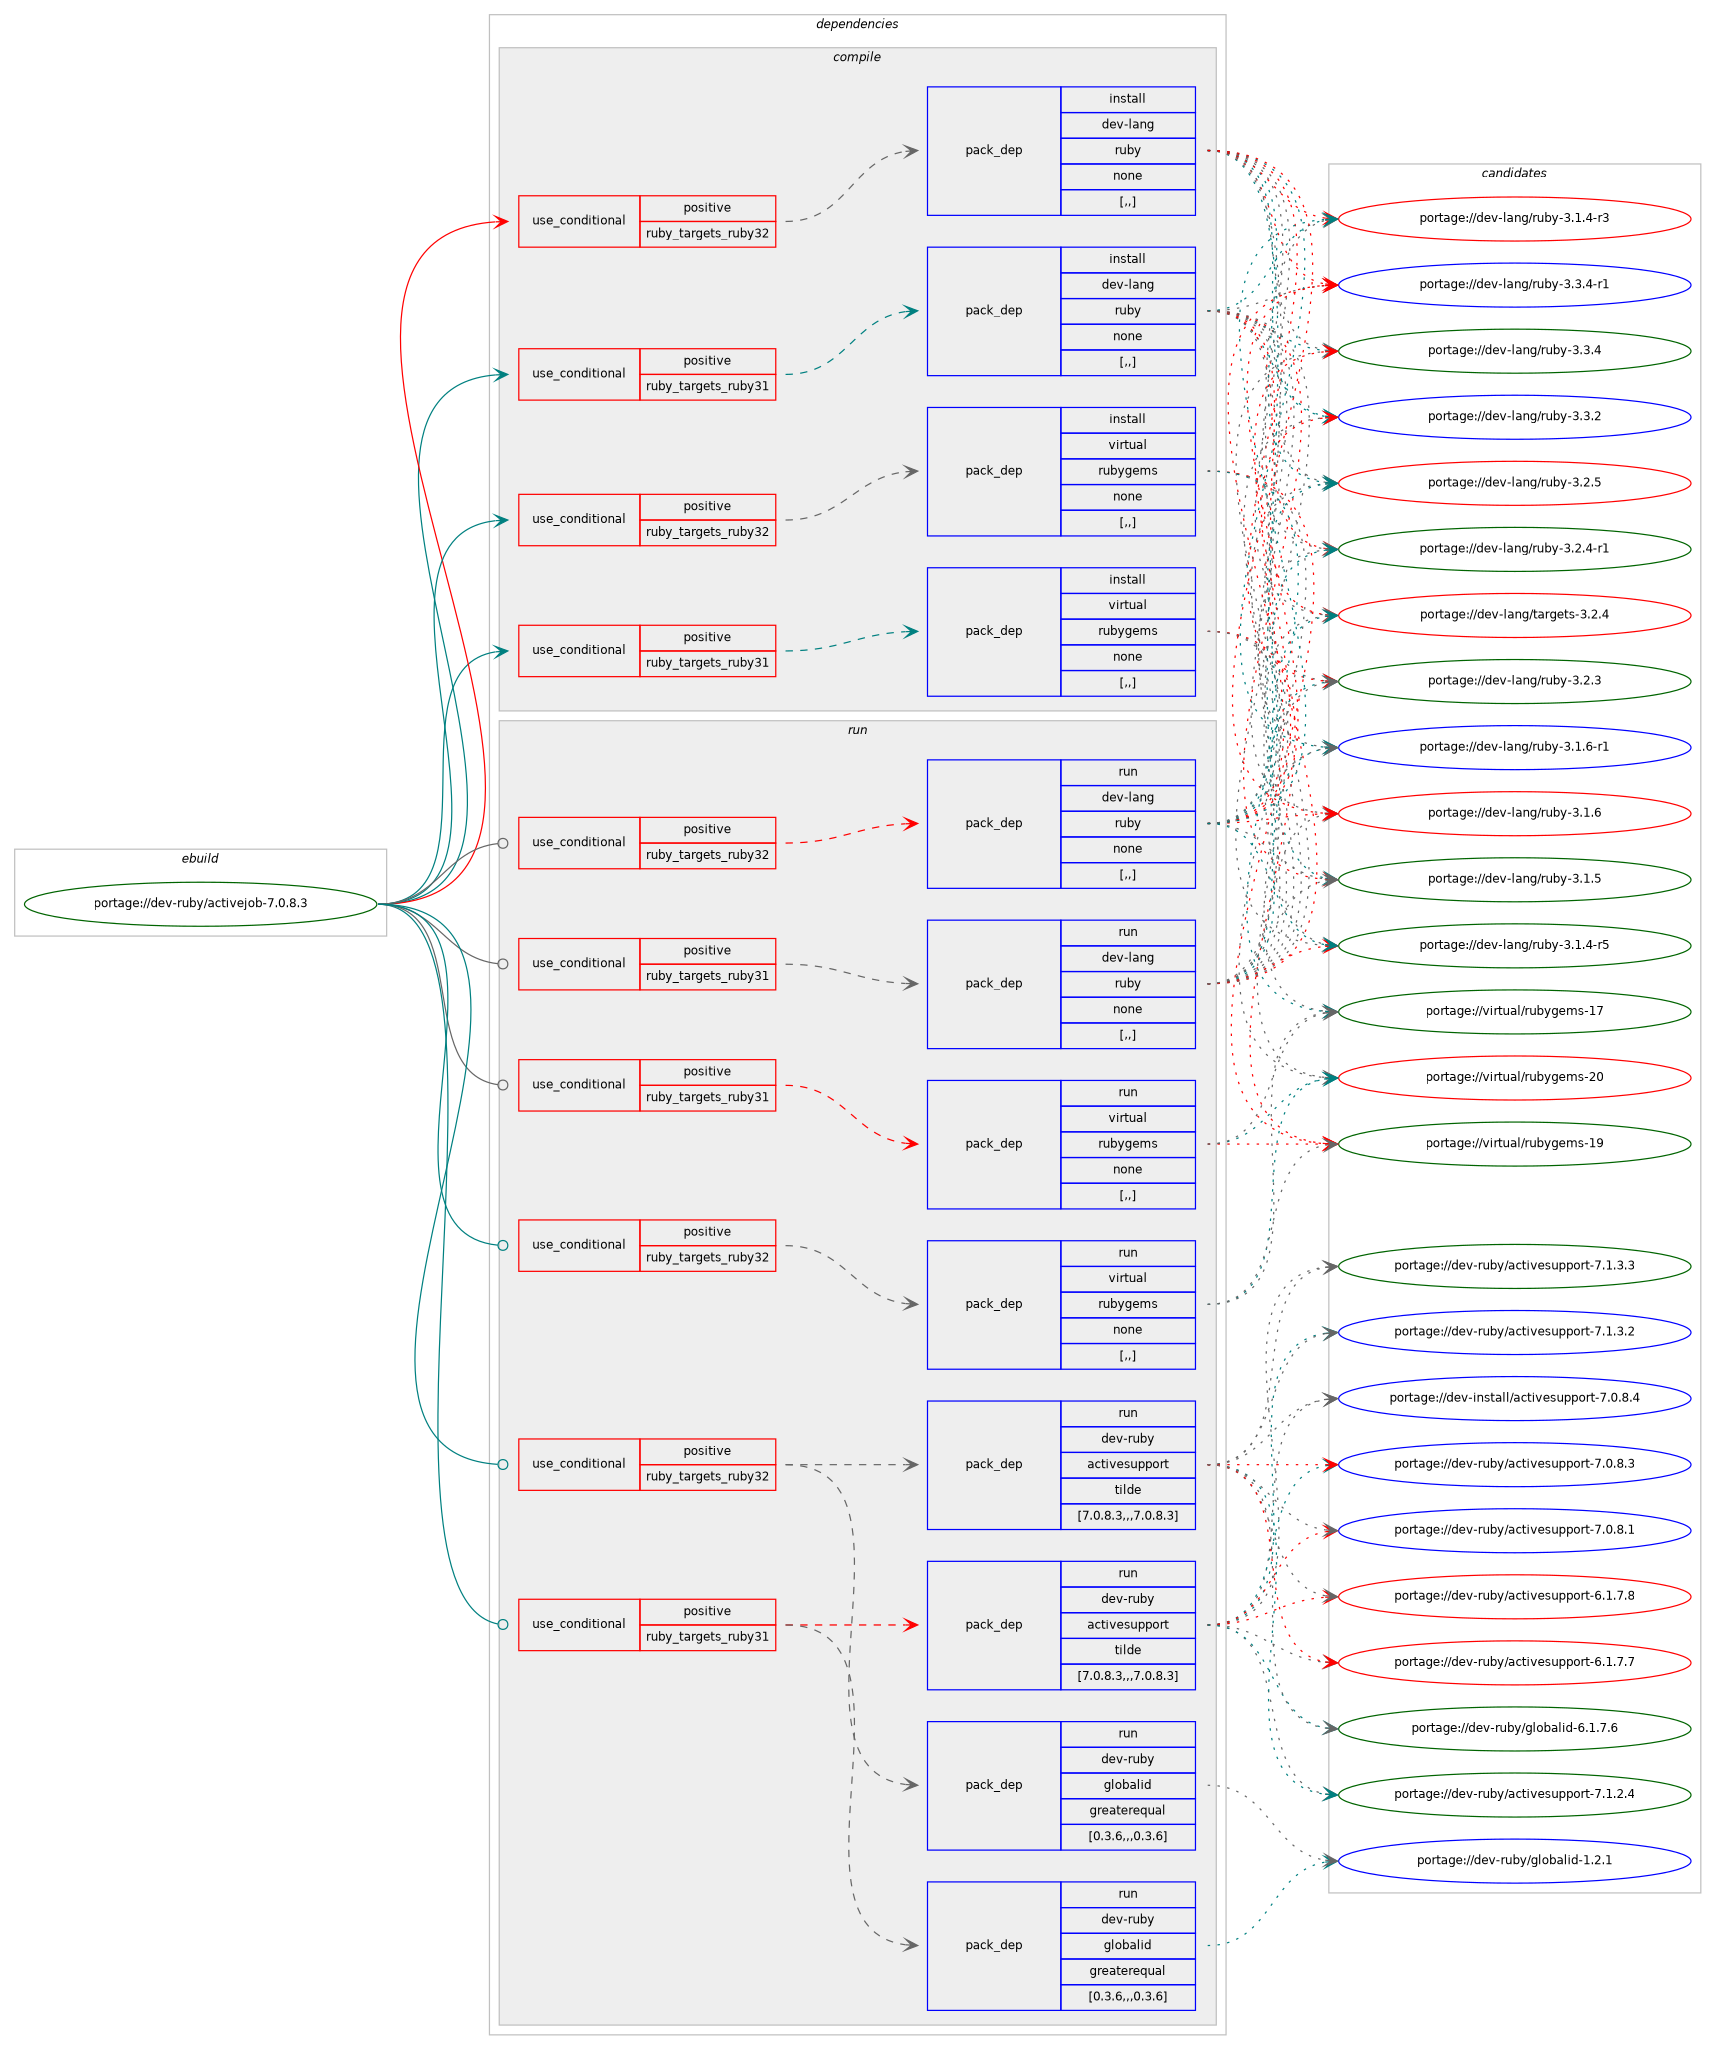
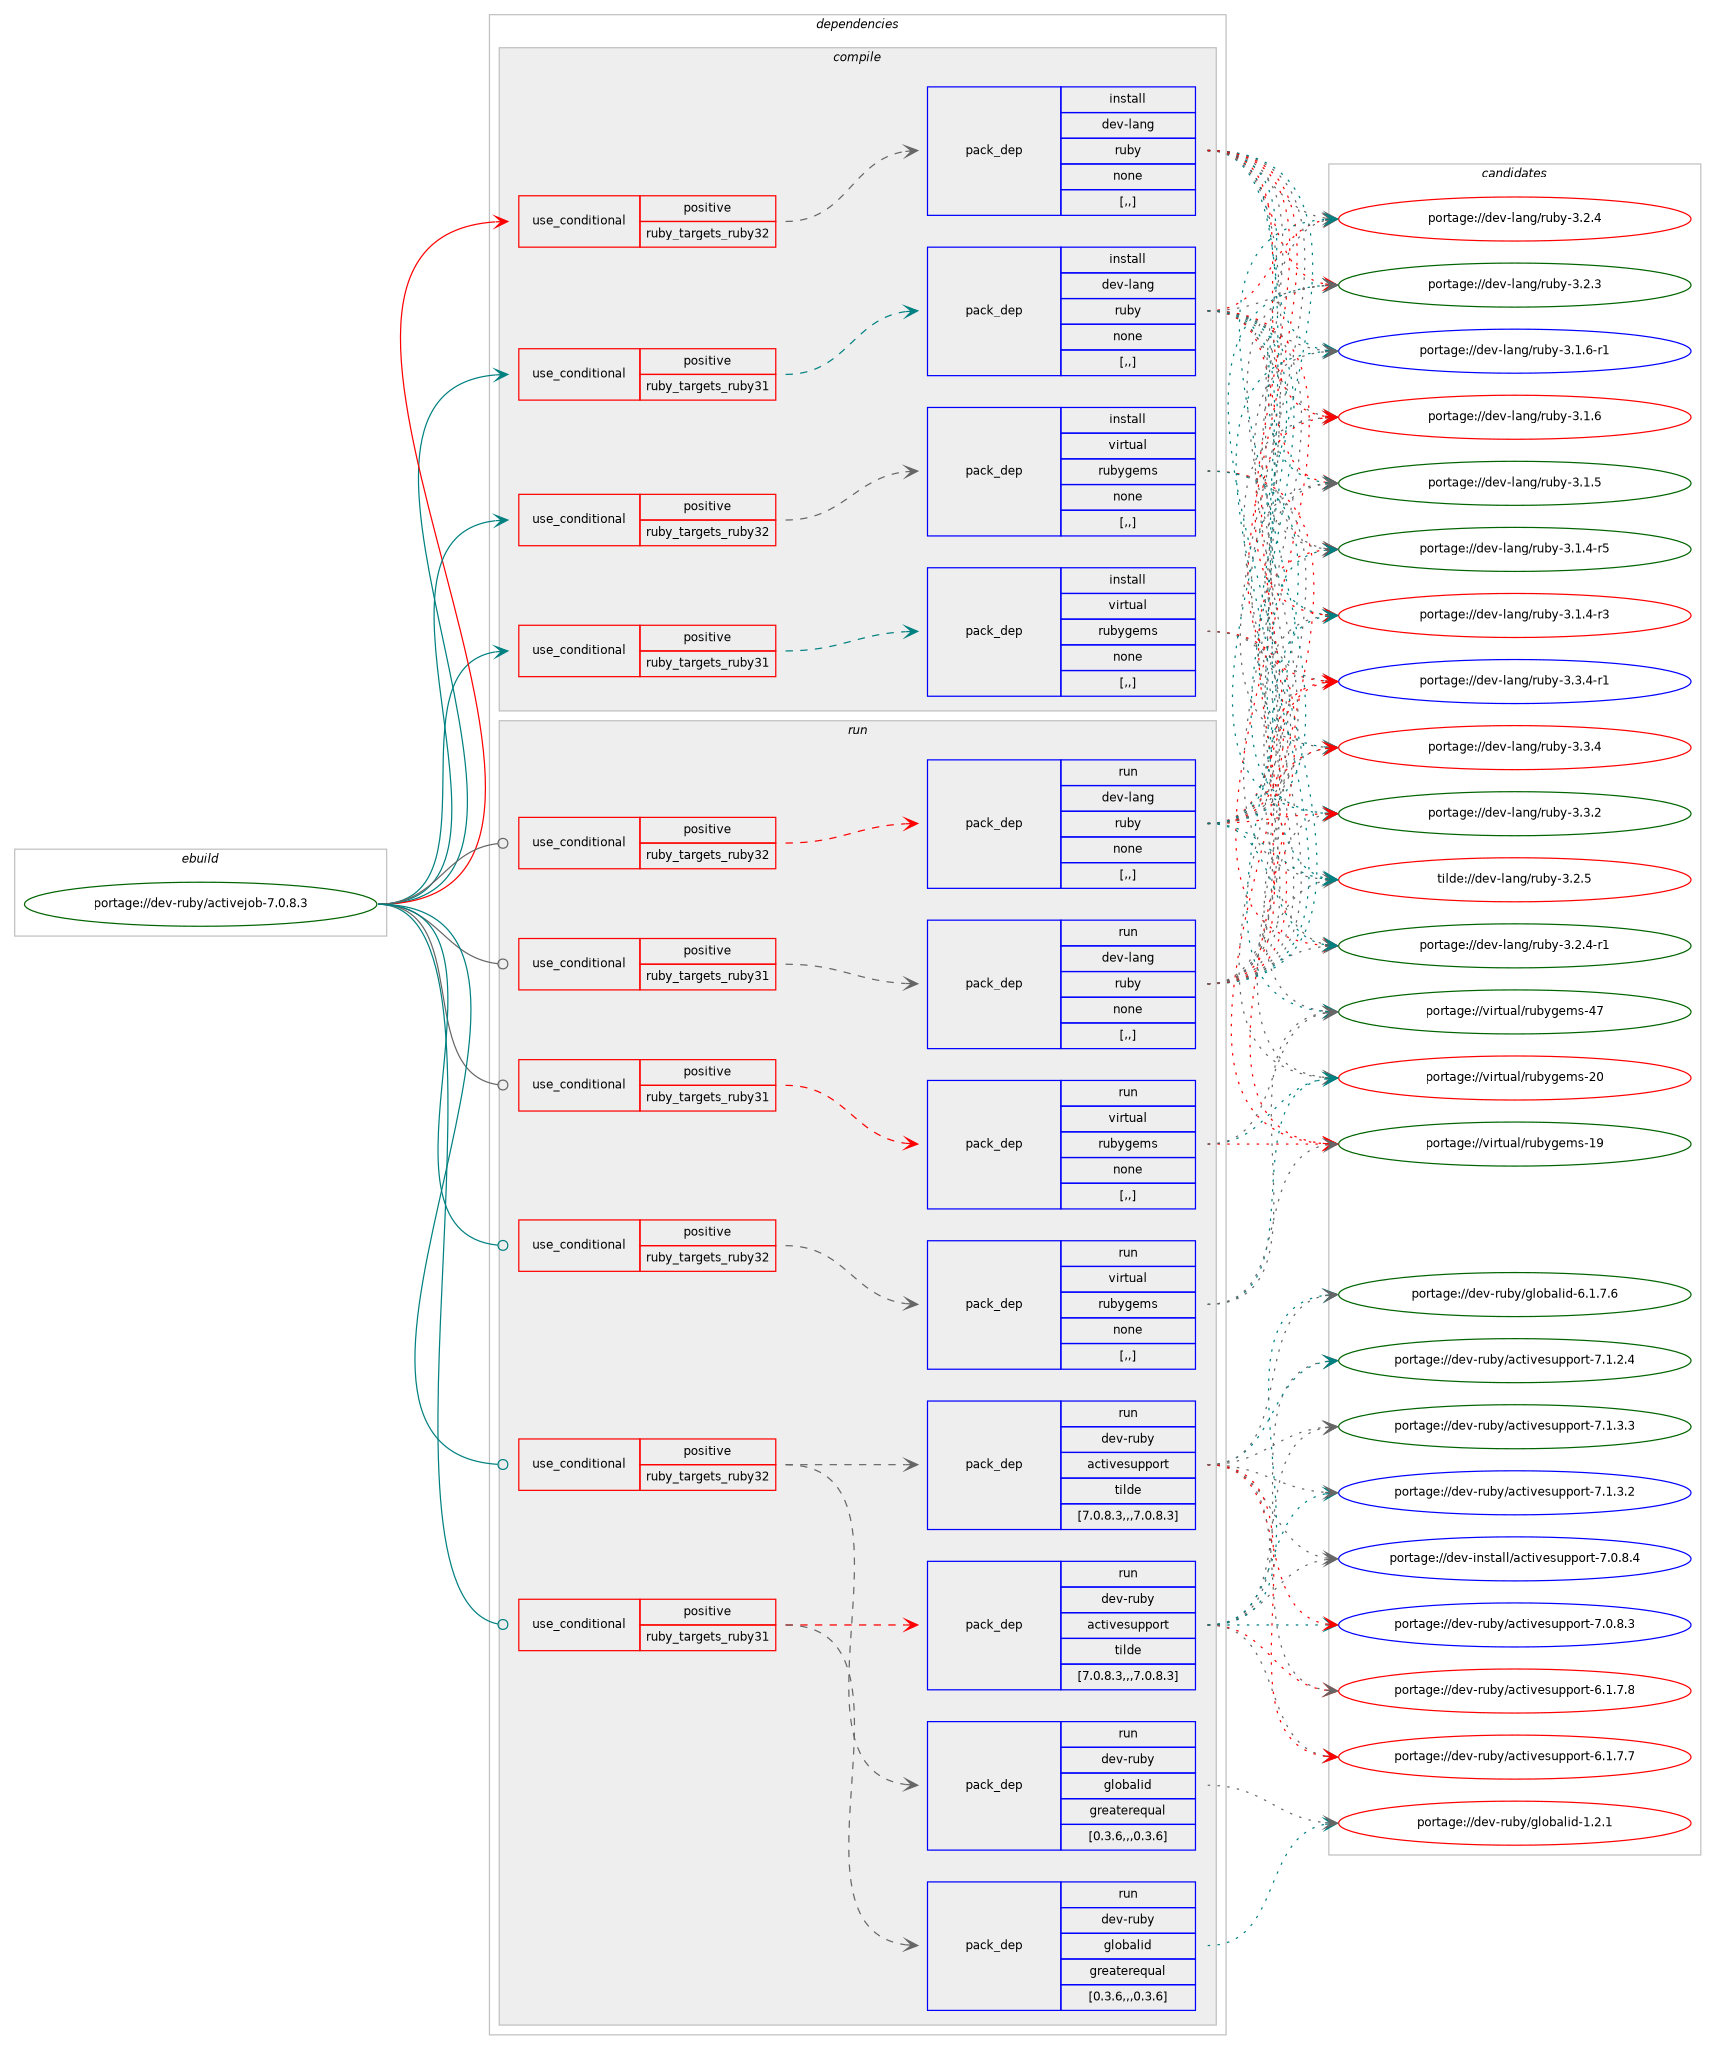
(1515, 351) -> (1515, 748)
(1515, 417) -> (1515, 814)
(1515, 483) -> (1515, 880)
(1515, 615) -> (1515, 219)
(1515, 1012) -> (1515, 1012)
(1515, 1531) -> none
(1515, 1861) -> (1515, 1823)
